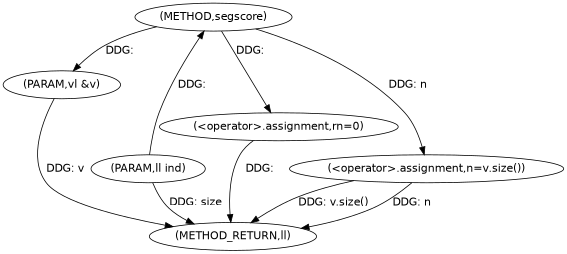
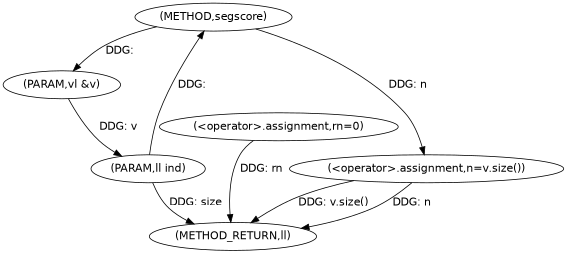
(244, 68) -> none
(261, 169) -> (261, 169)
(62, 195) -> (88, 129)
